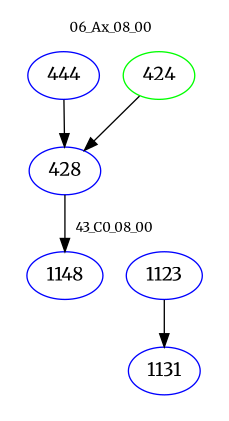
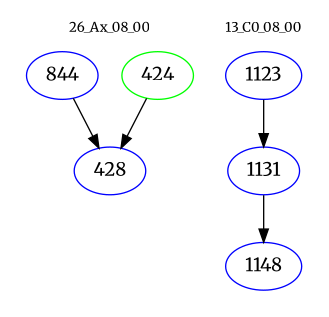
(111, 28) -> (110, 28)
(64, 76) -> (62, 76)
(65, 224) -> (264, 212)
(115, 229) -> (264, 28)
